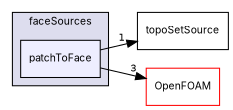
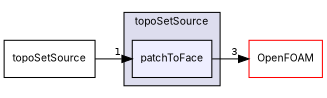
(60, 22) -> (172, 22)
(115, 46) -> (108, 59)
